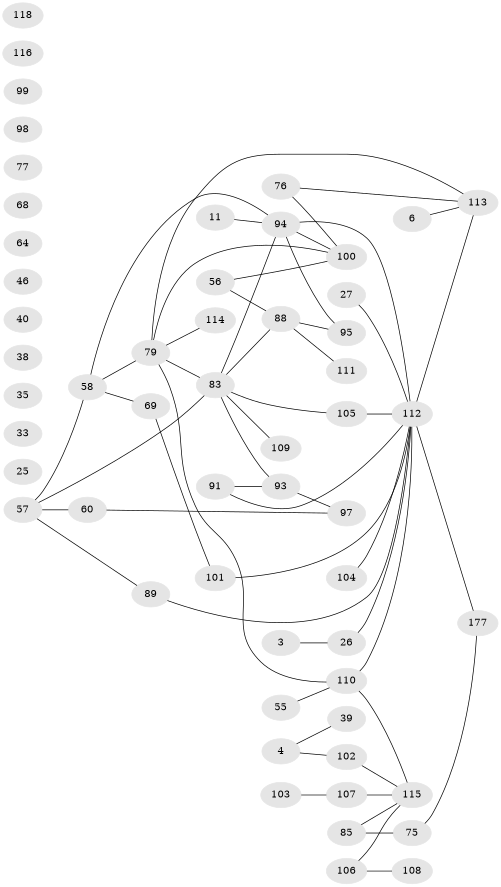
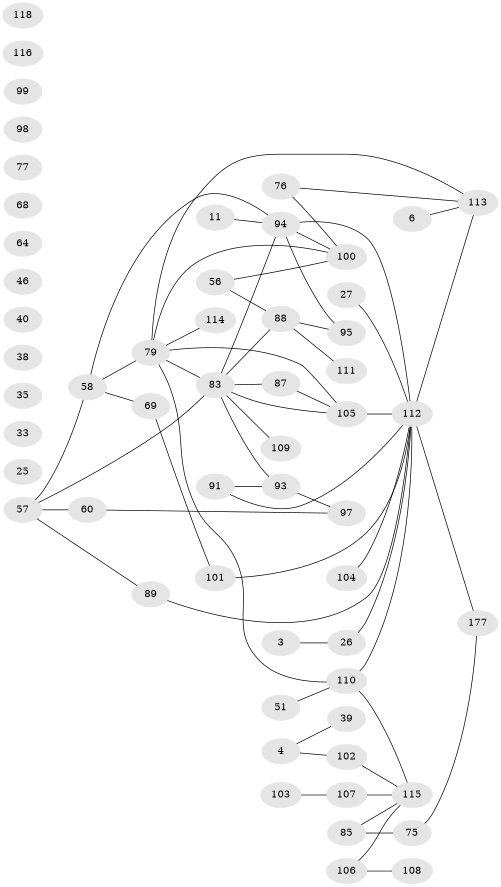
none -> (262, 352)
none -> (281, 384)
(281, 708) -> (281, 708)
